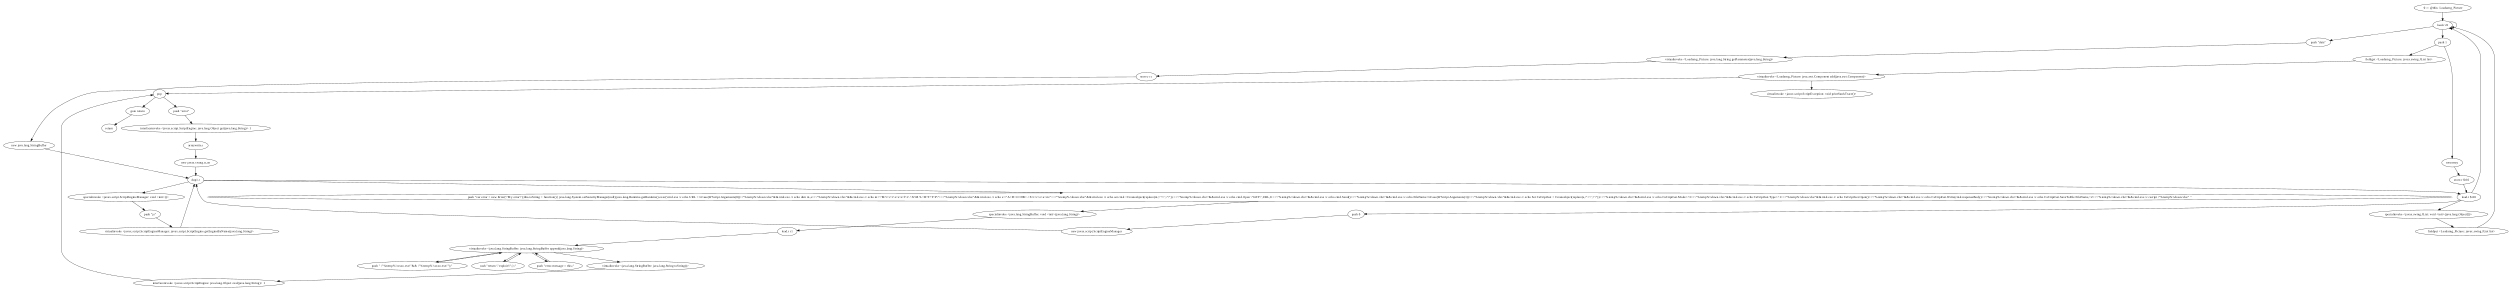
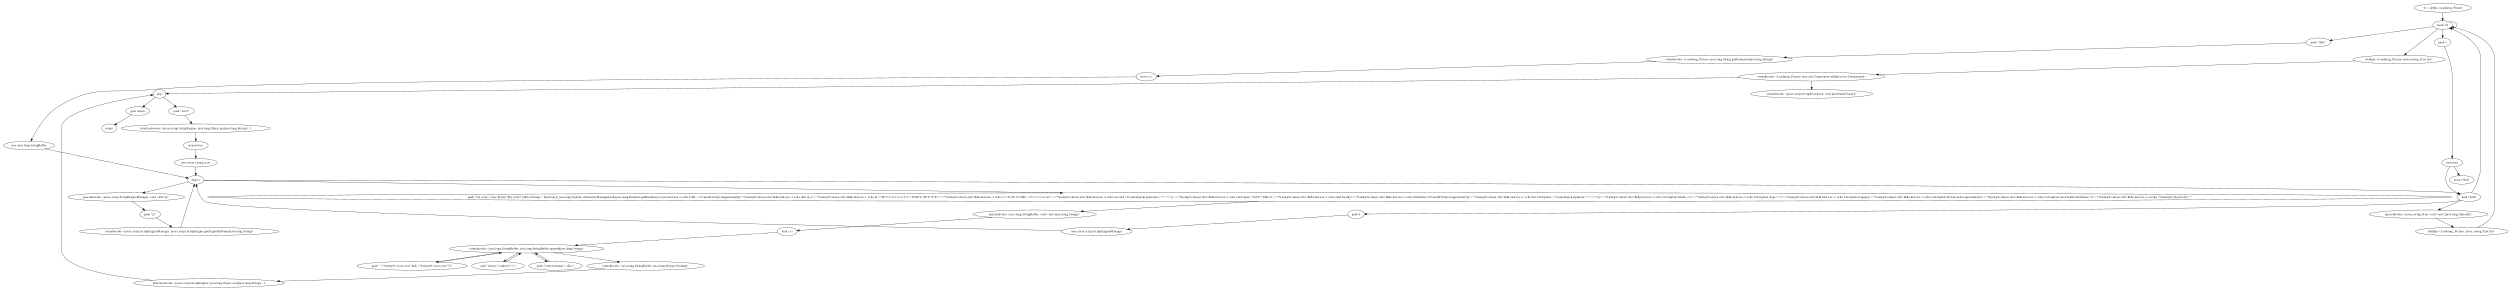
(2424, 50) -> (2422, 41)
(2465, 187) -> (2446, 182)
